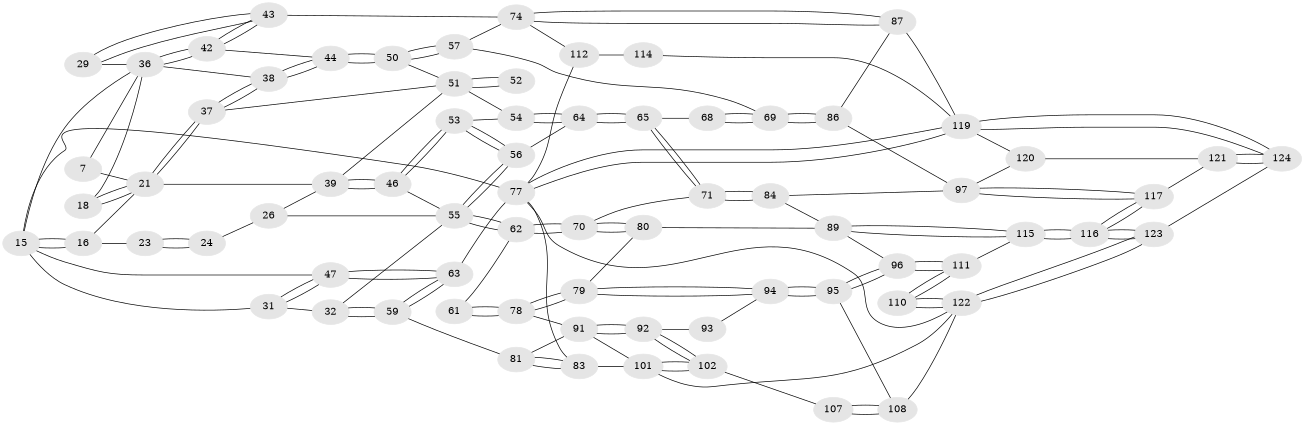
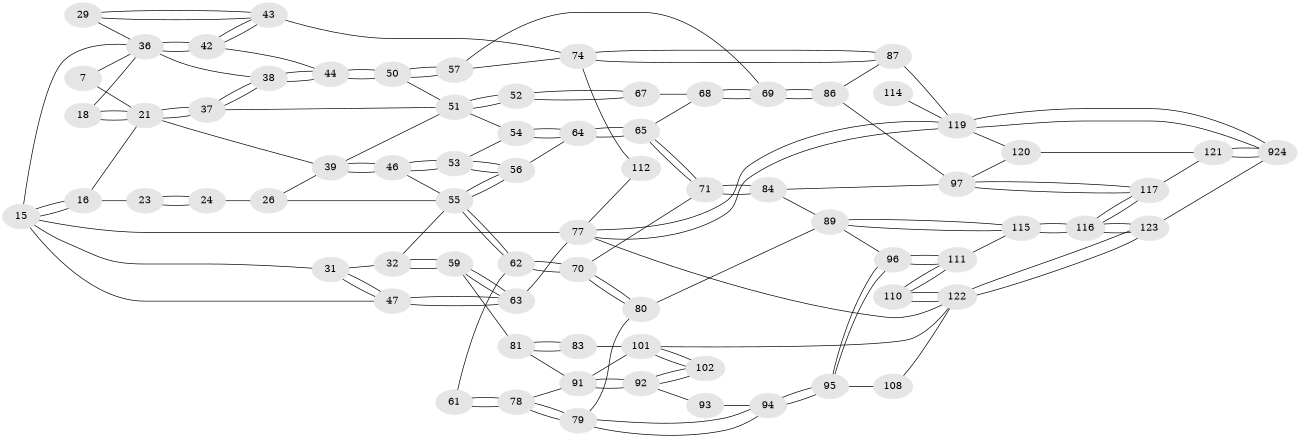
(611, 55) -> none
none -> (641, 94)
(1282, 159) -> (1278, 153)
(547, 280) -> none
(833, 410) -> none
